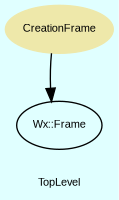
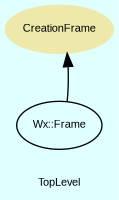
(50, 71) -> (68, 84)
